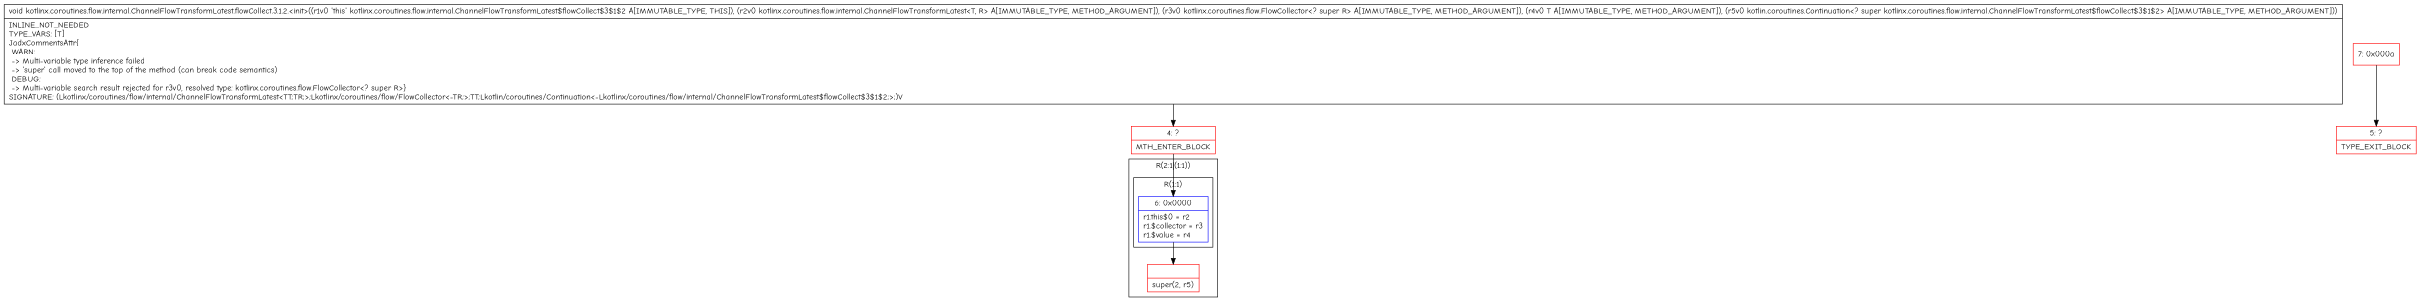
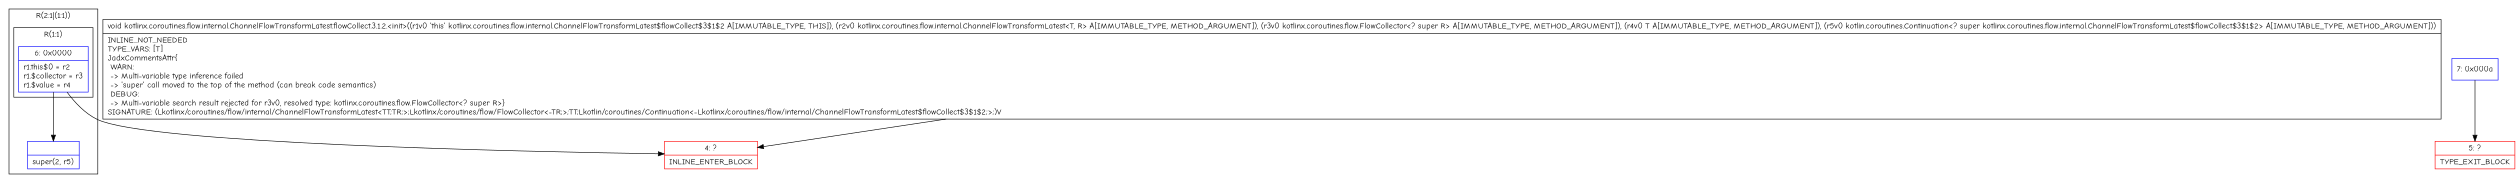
(2376, 54) -> (2475, 69)
(1173, 147) -> (711, 162)
(1173, 172) -> (356, 145)
(1173, 278) -> (53, 155)
